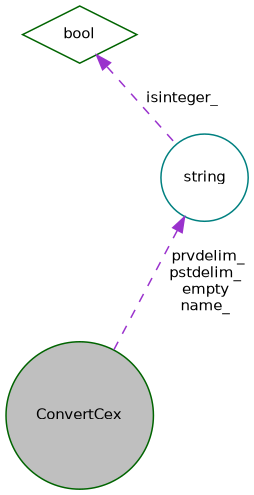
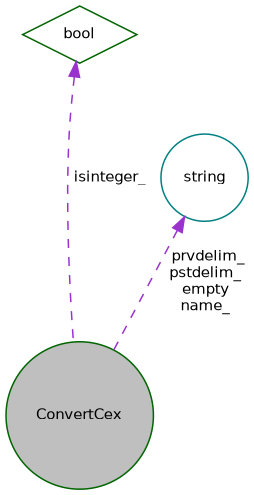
(142, 105) -> (68, 209)
